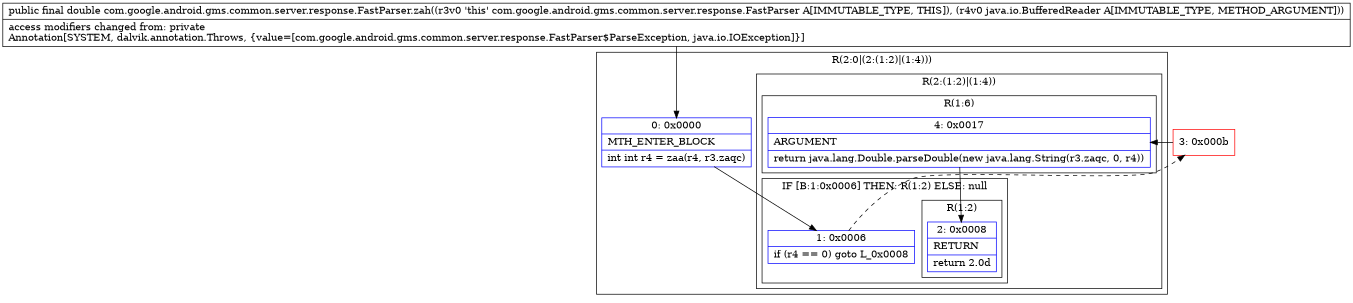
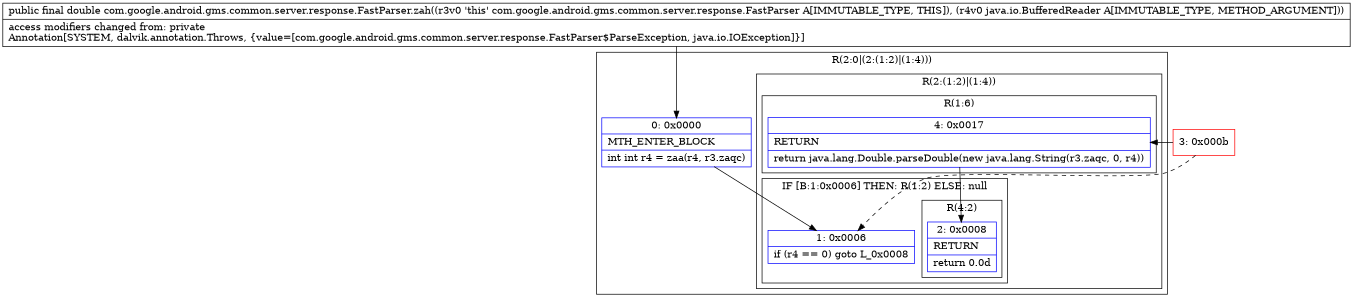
(805, 142) -> (796, 142)
(1006, 175) -> (1024, 175)
(962, 208) -> (962, 208)
(962, 263) -> (962, 263)
